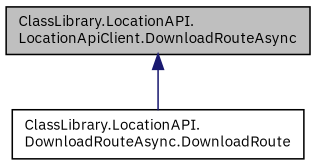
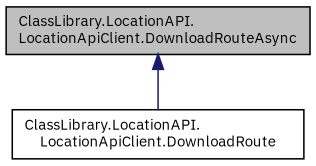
(158, 134) -> (158, 134)
